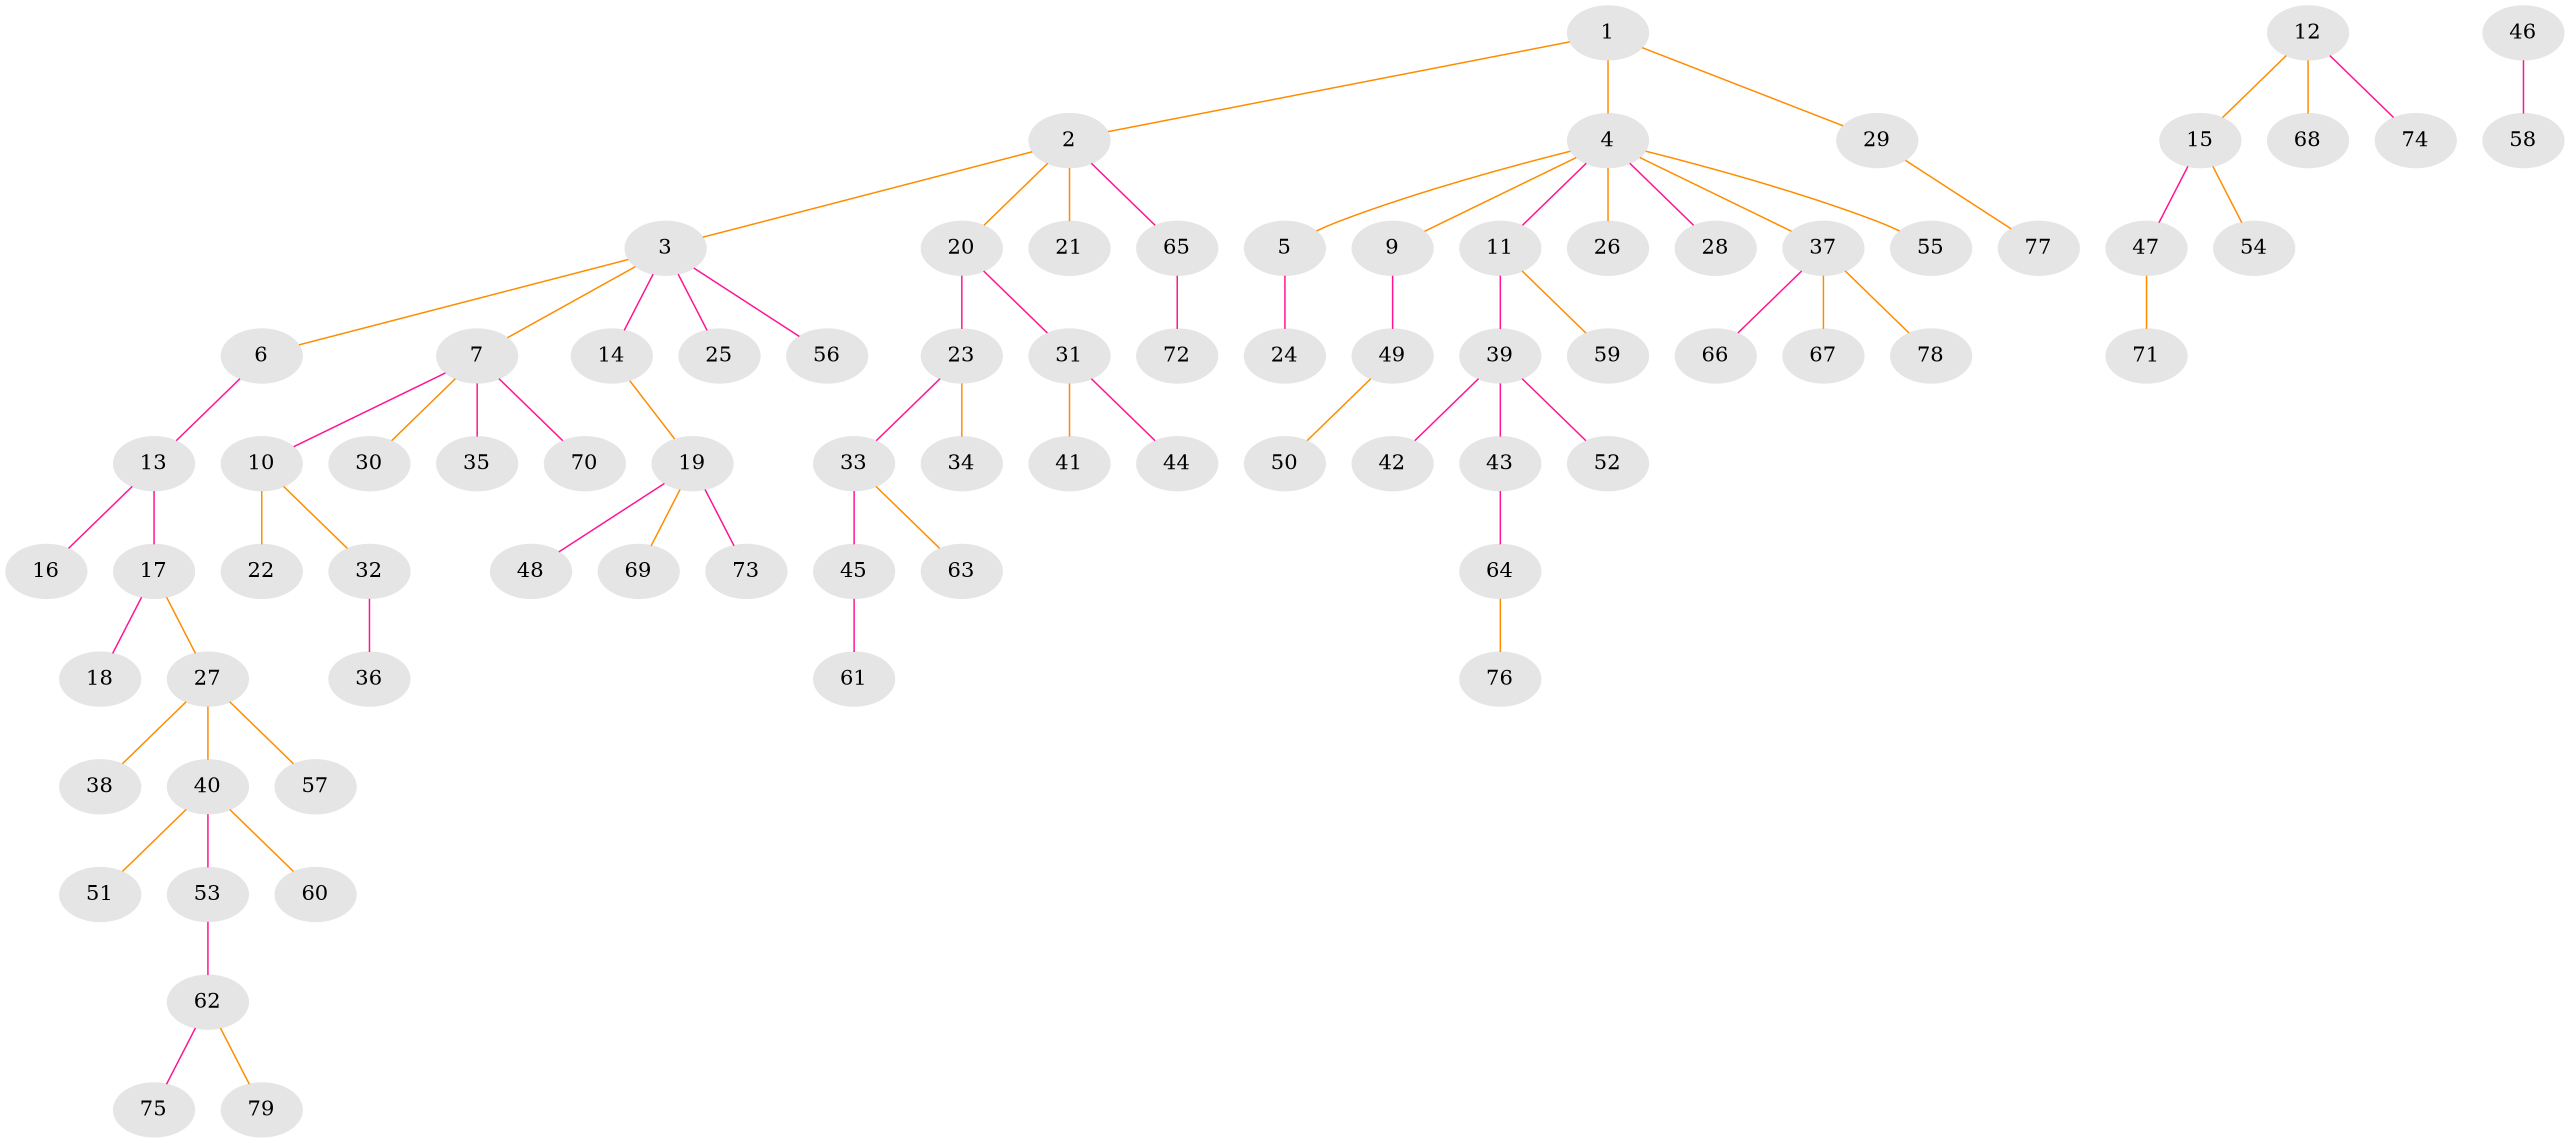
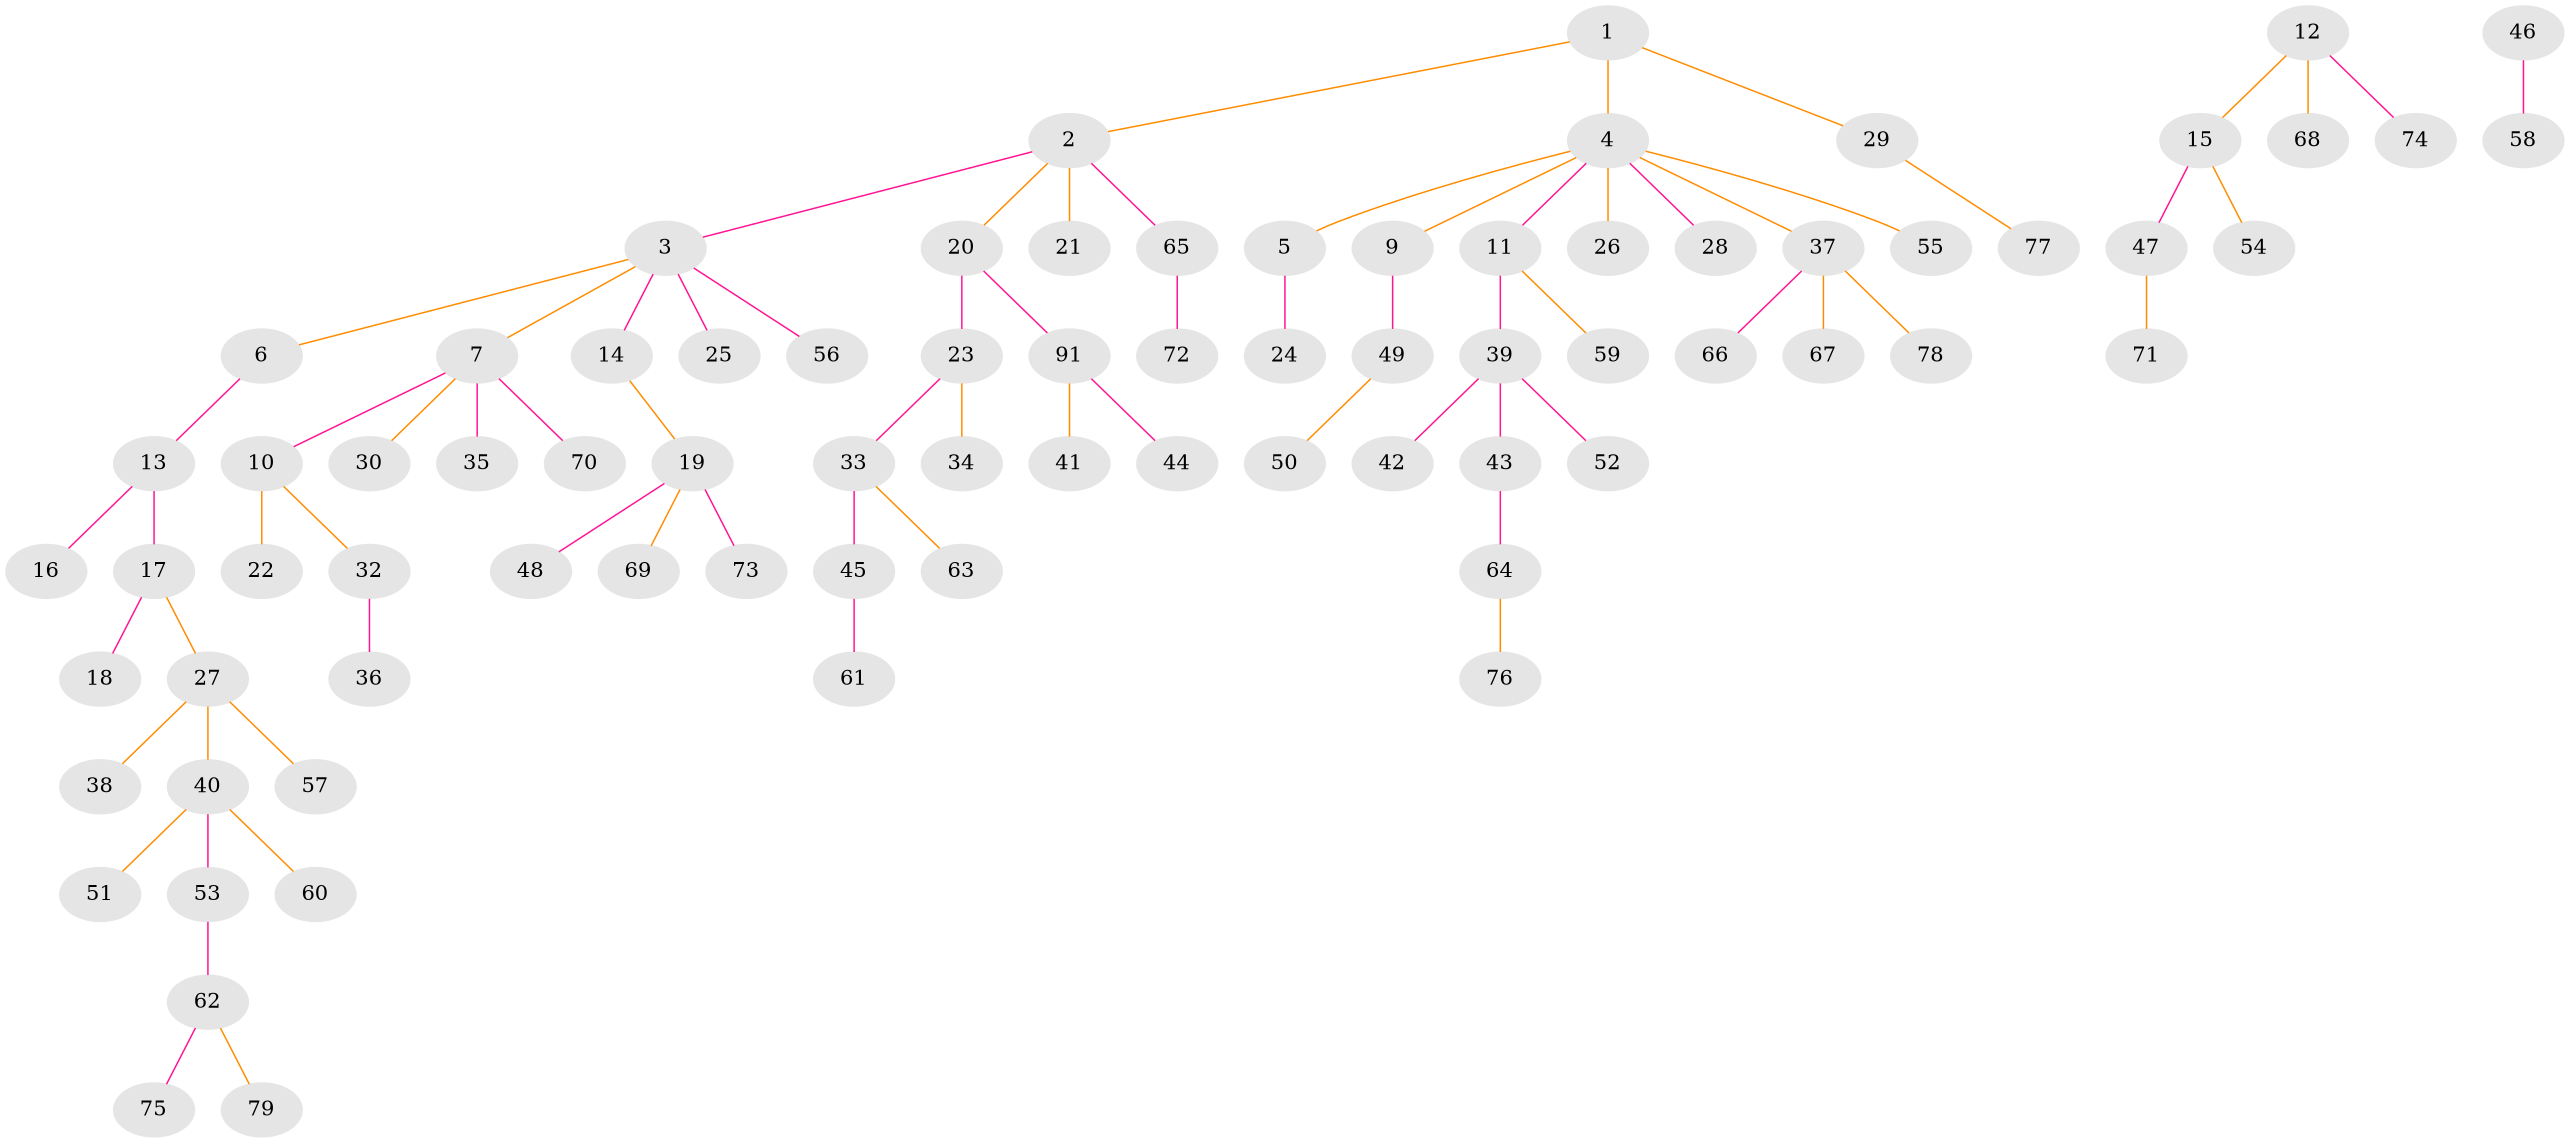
(868, 194) -> (868, 194)
(1070, 356) -> (1070, 356)
